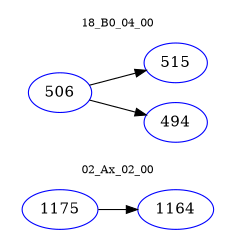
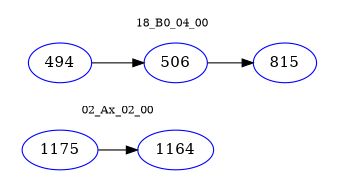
(176, 63) -> (285, 63)
(112, 106) -> (112, 63)
